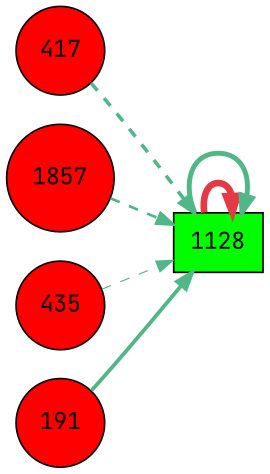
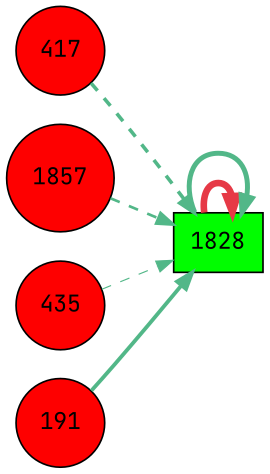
(218, 243) -> (218, 243)
